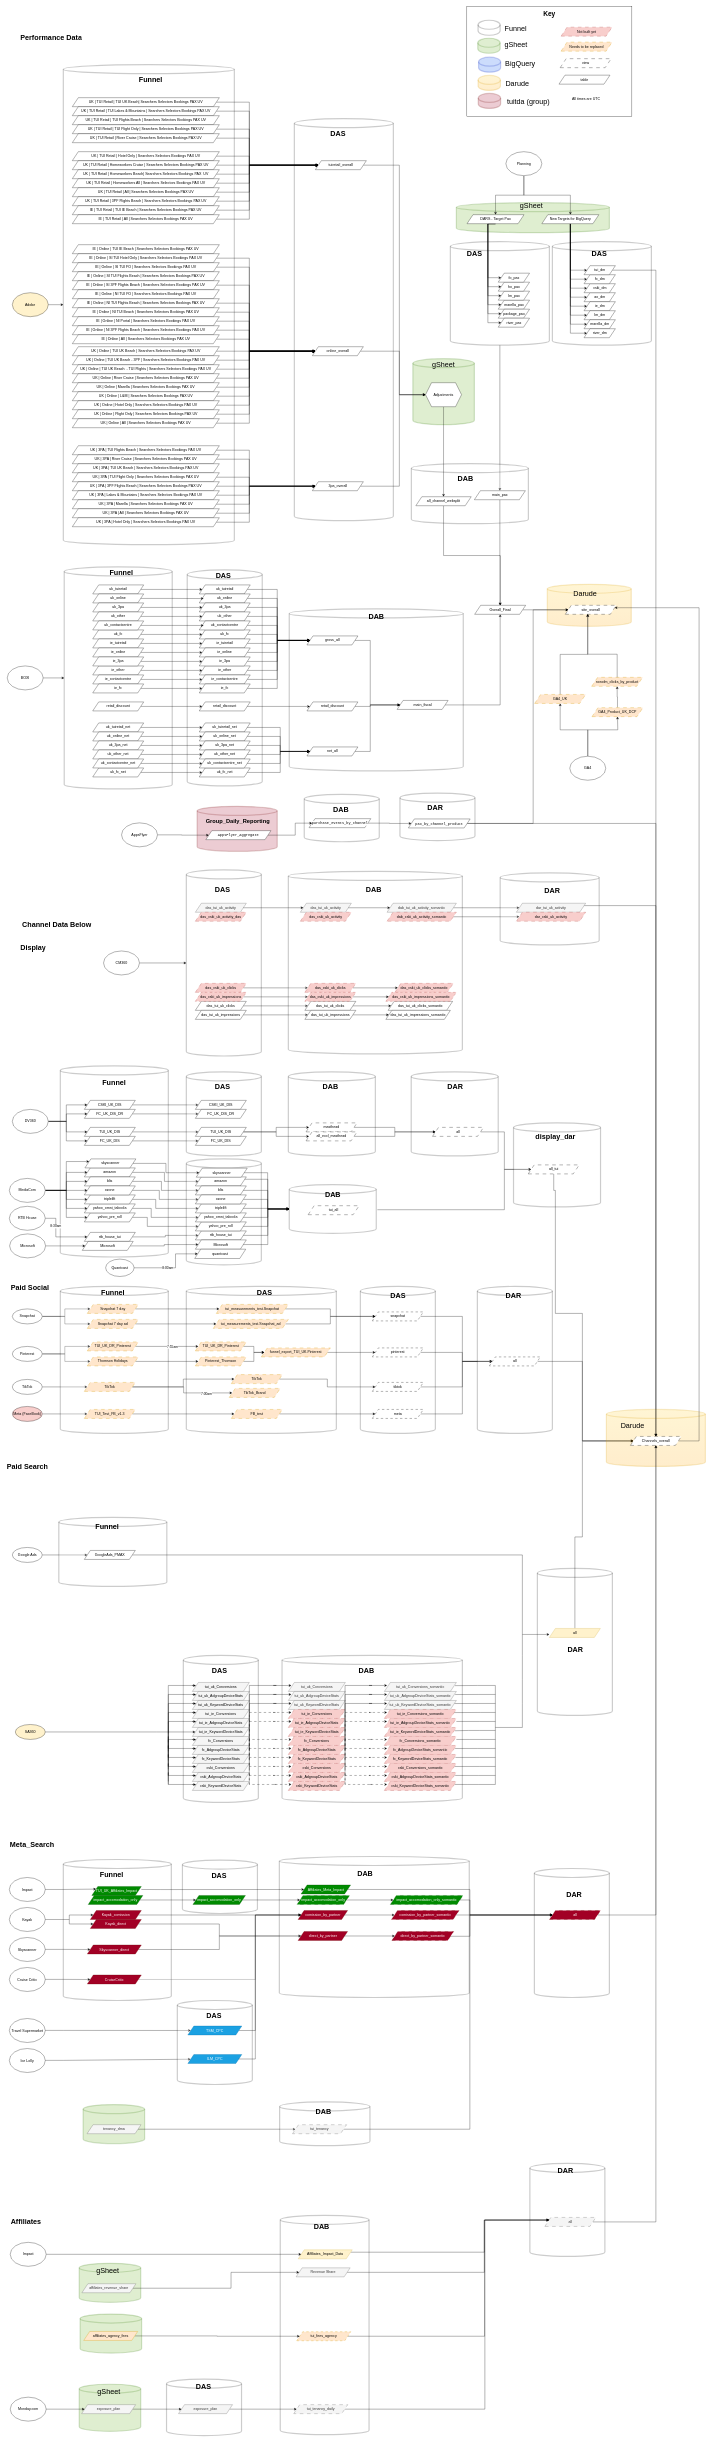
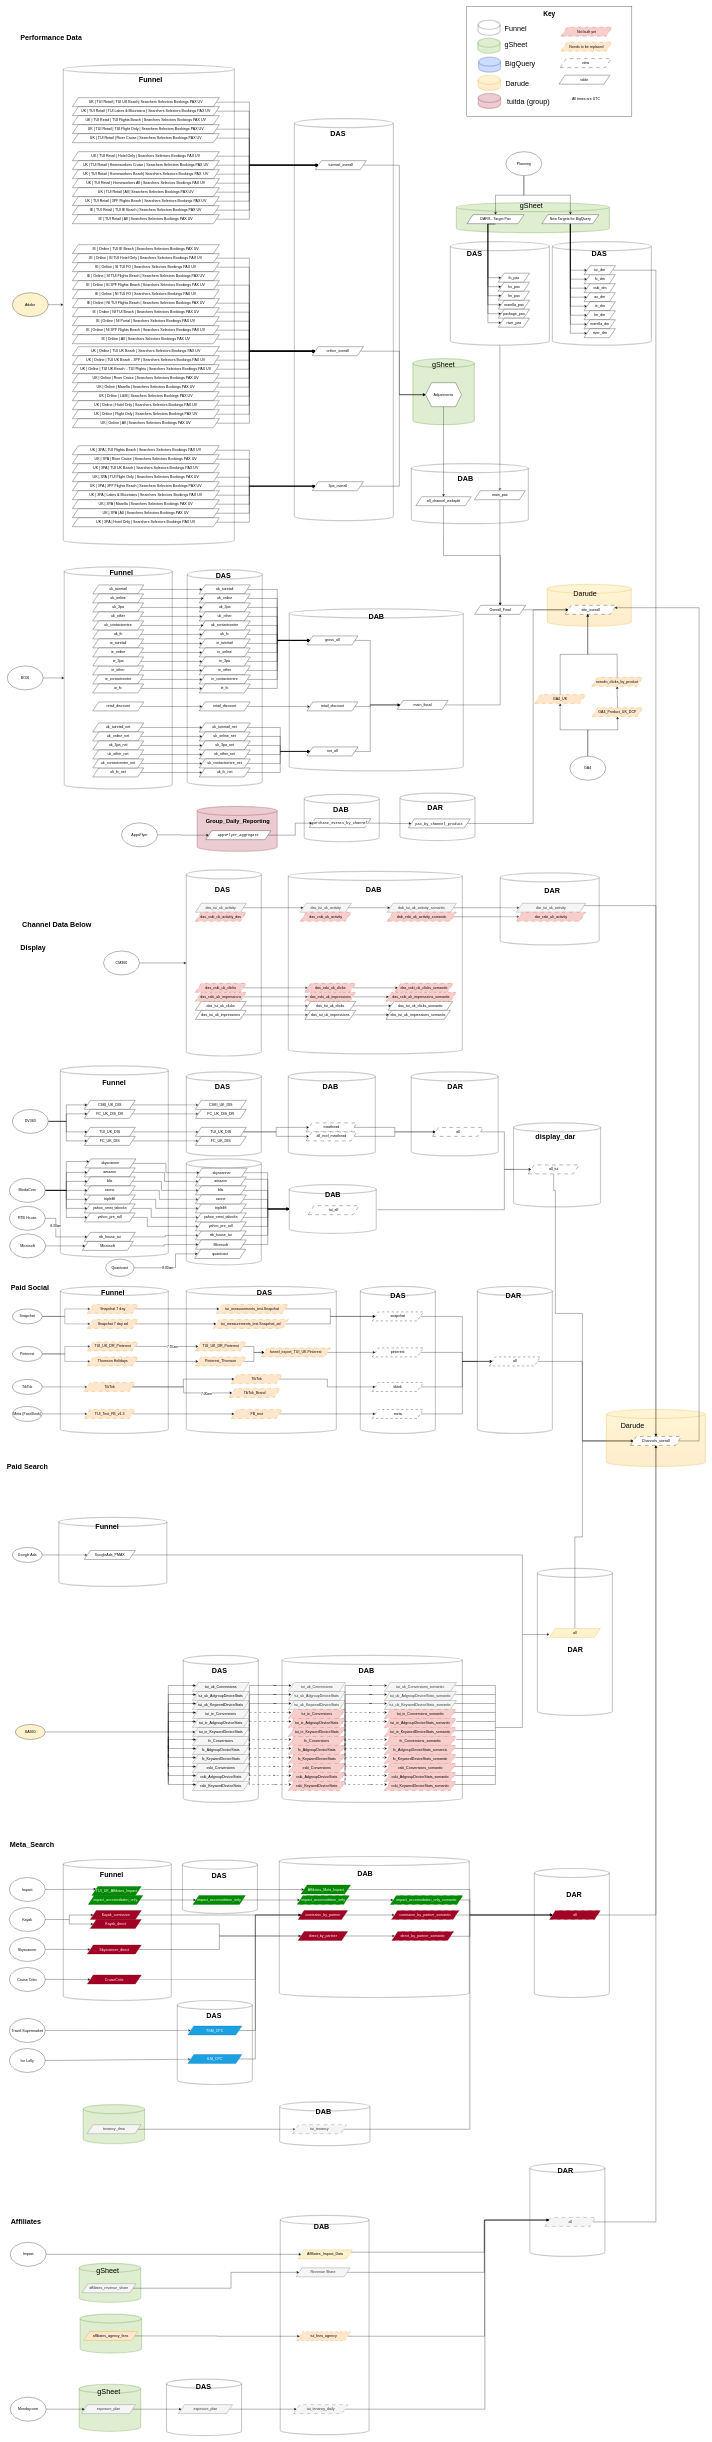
(593, 823) -> none
(27, 1414) -> (27, 1414)
